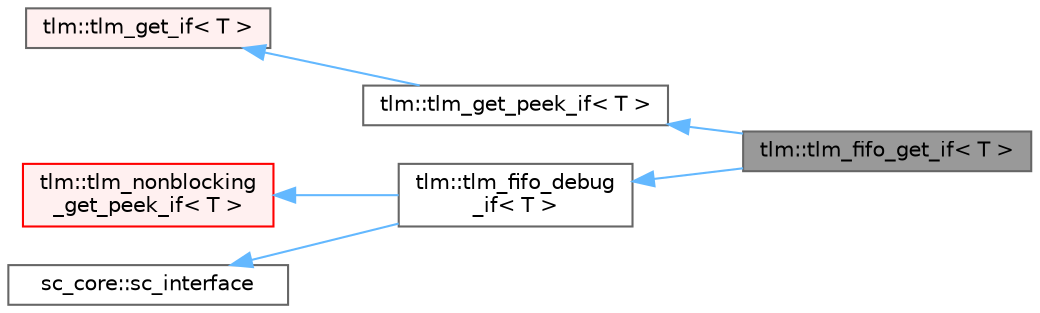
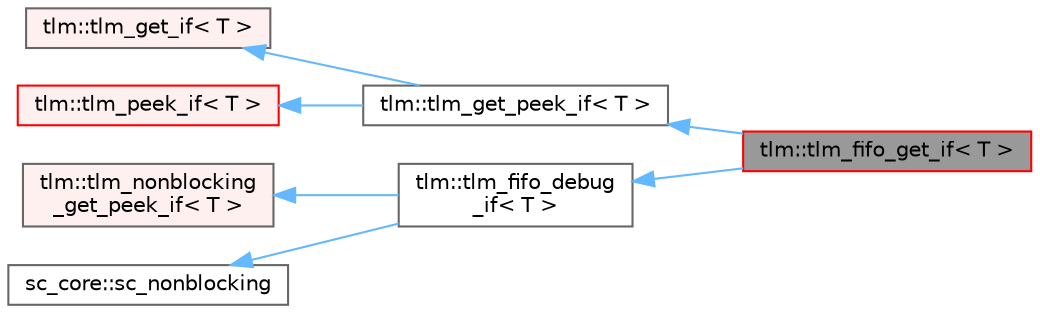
none -> (148, 105)
(887, 151) -> (887, 151)
(148, 195) -> (148, 195)
(148, 285) -> (148, 285)
